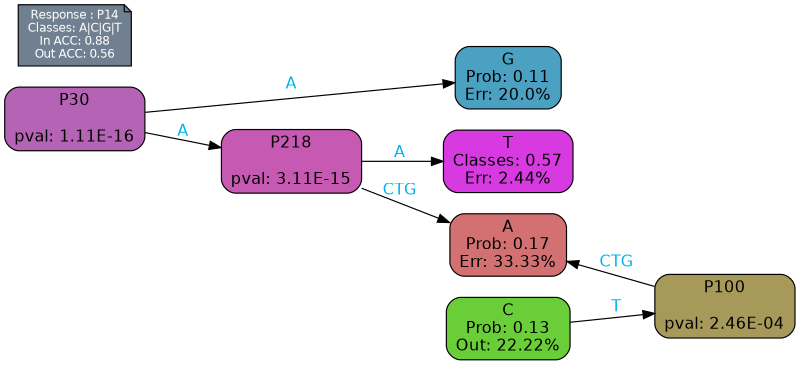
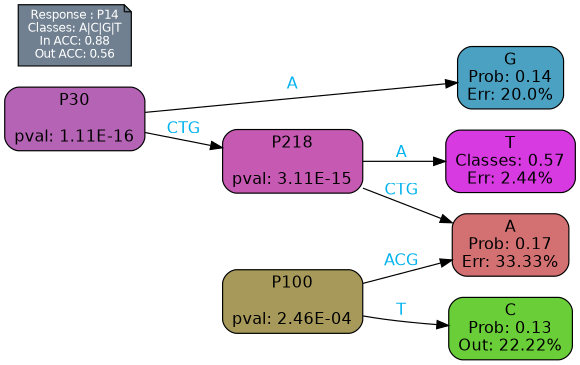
(508, 78) -> (511, 78)
(183, 131) -> (184, 129)
(617, 262) -> (402, 261)
(607, 318) -> (400, 321)
